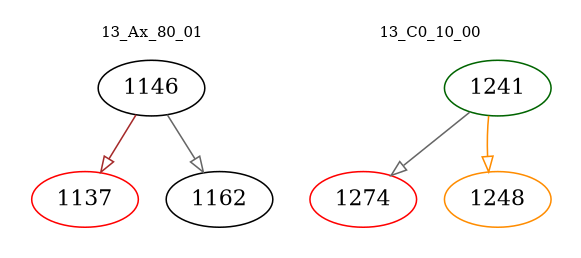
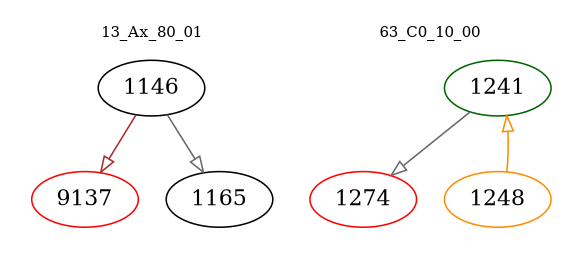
(431, 33) -> (431, 33)
(487, 136) -> (508, 152)
(85, 199) -> (85, 199)
(220, 199) -> (220, 199)
